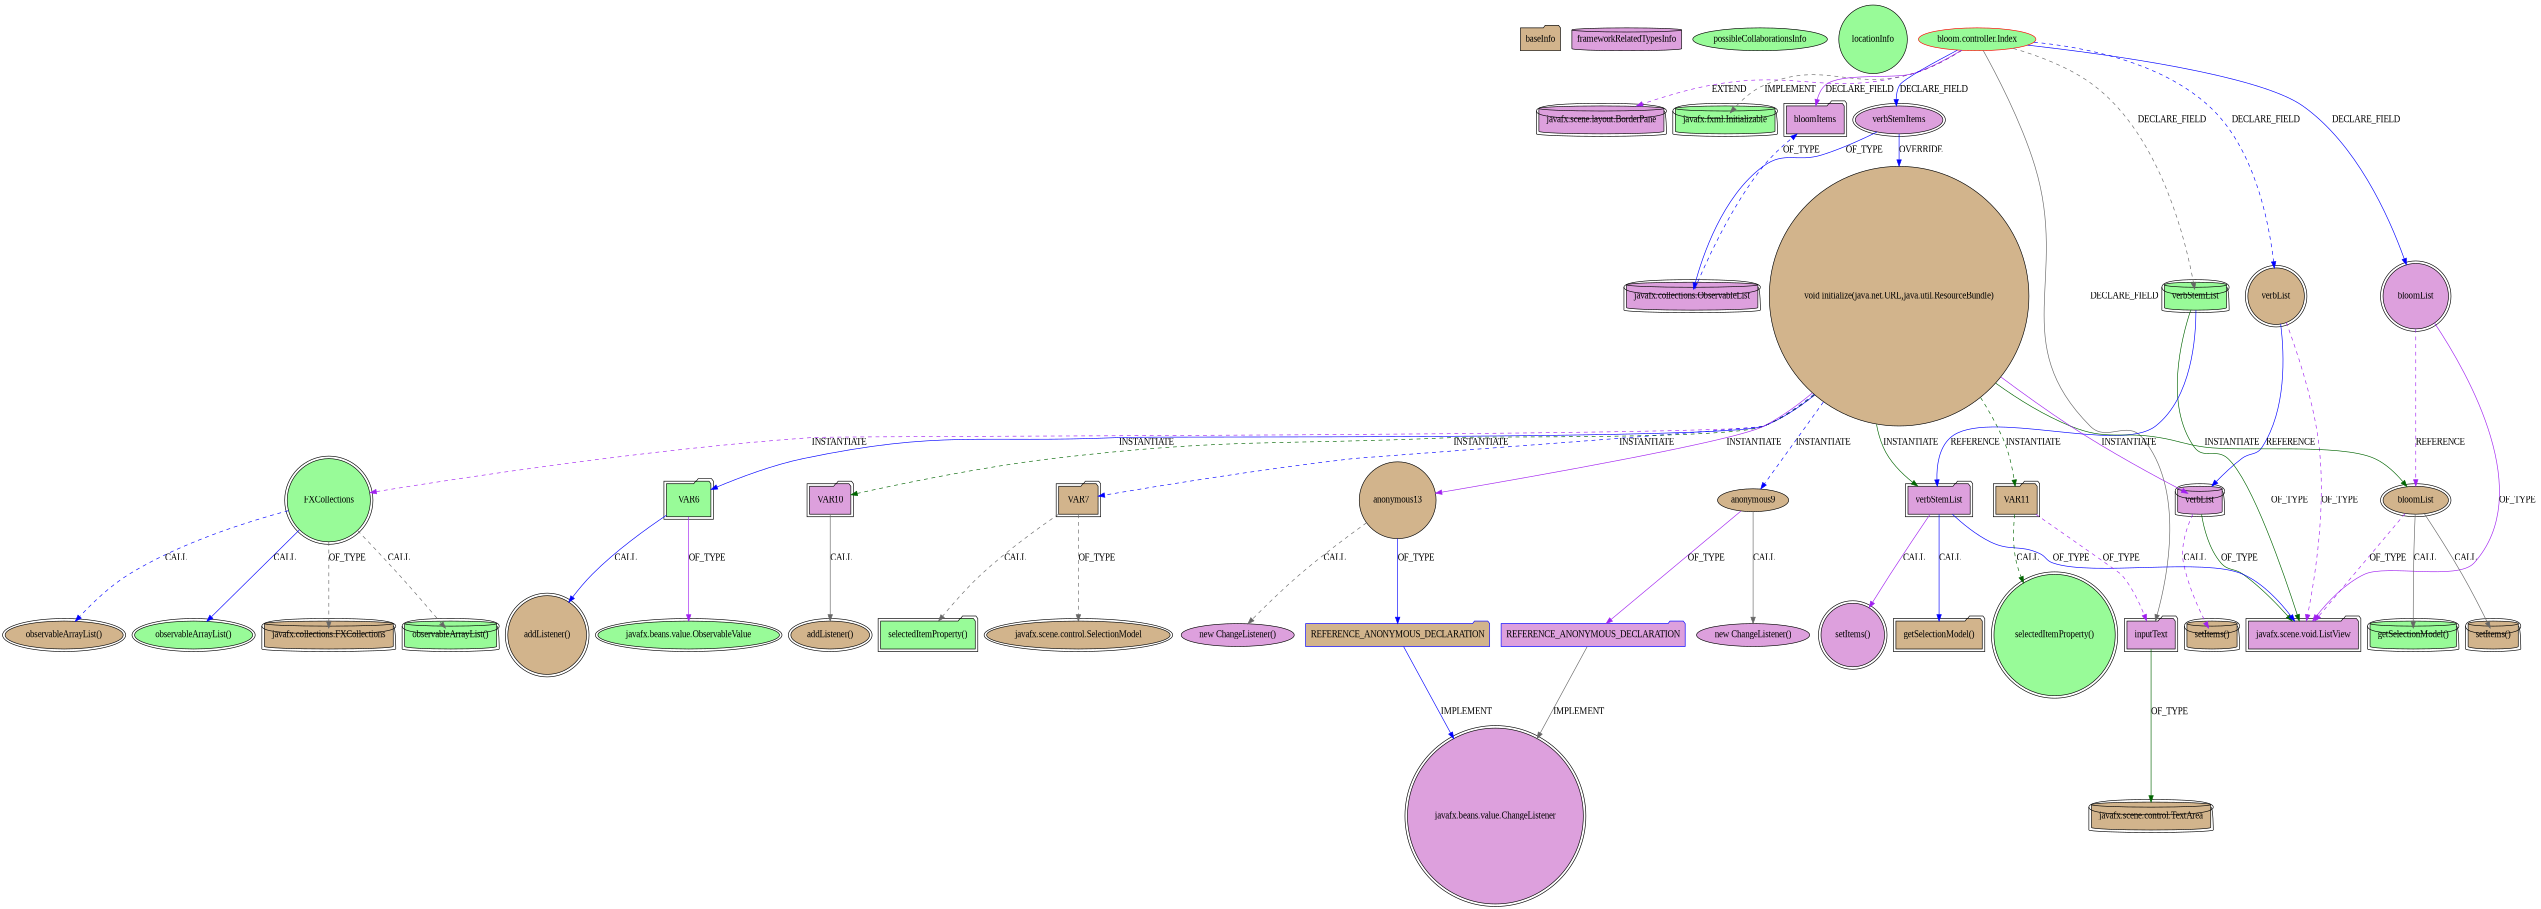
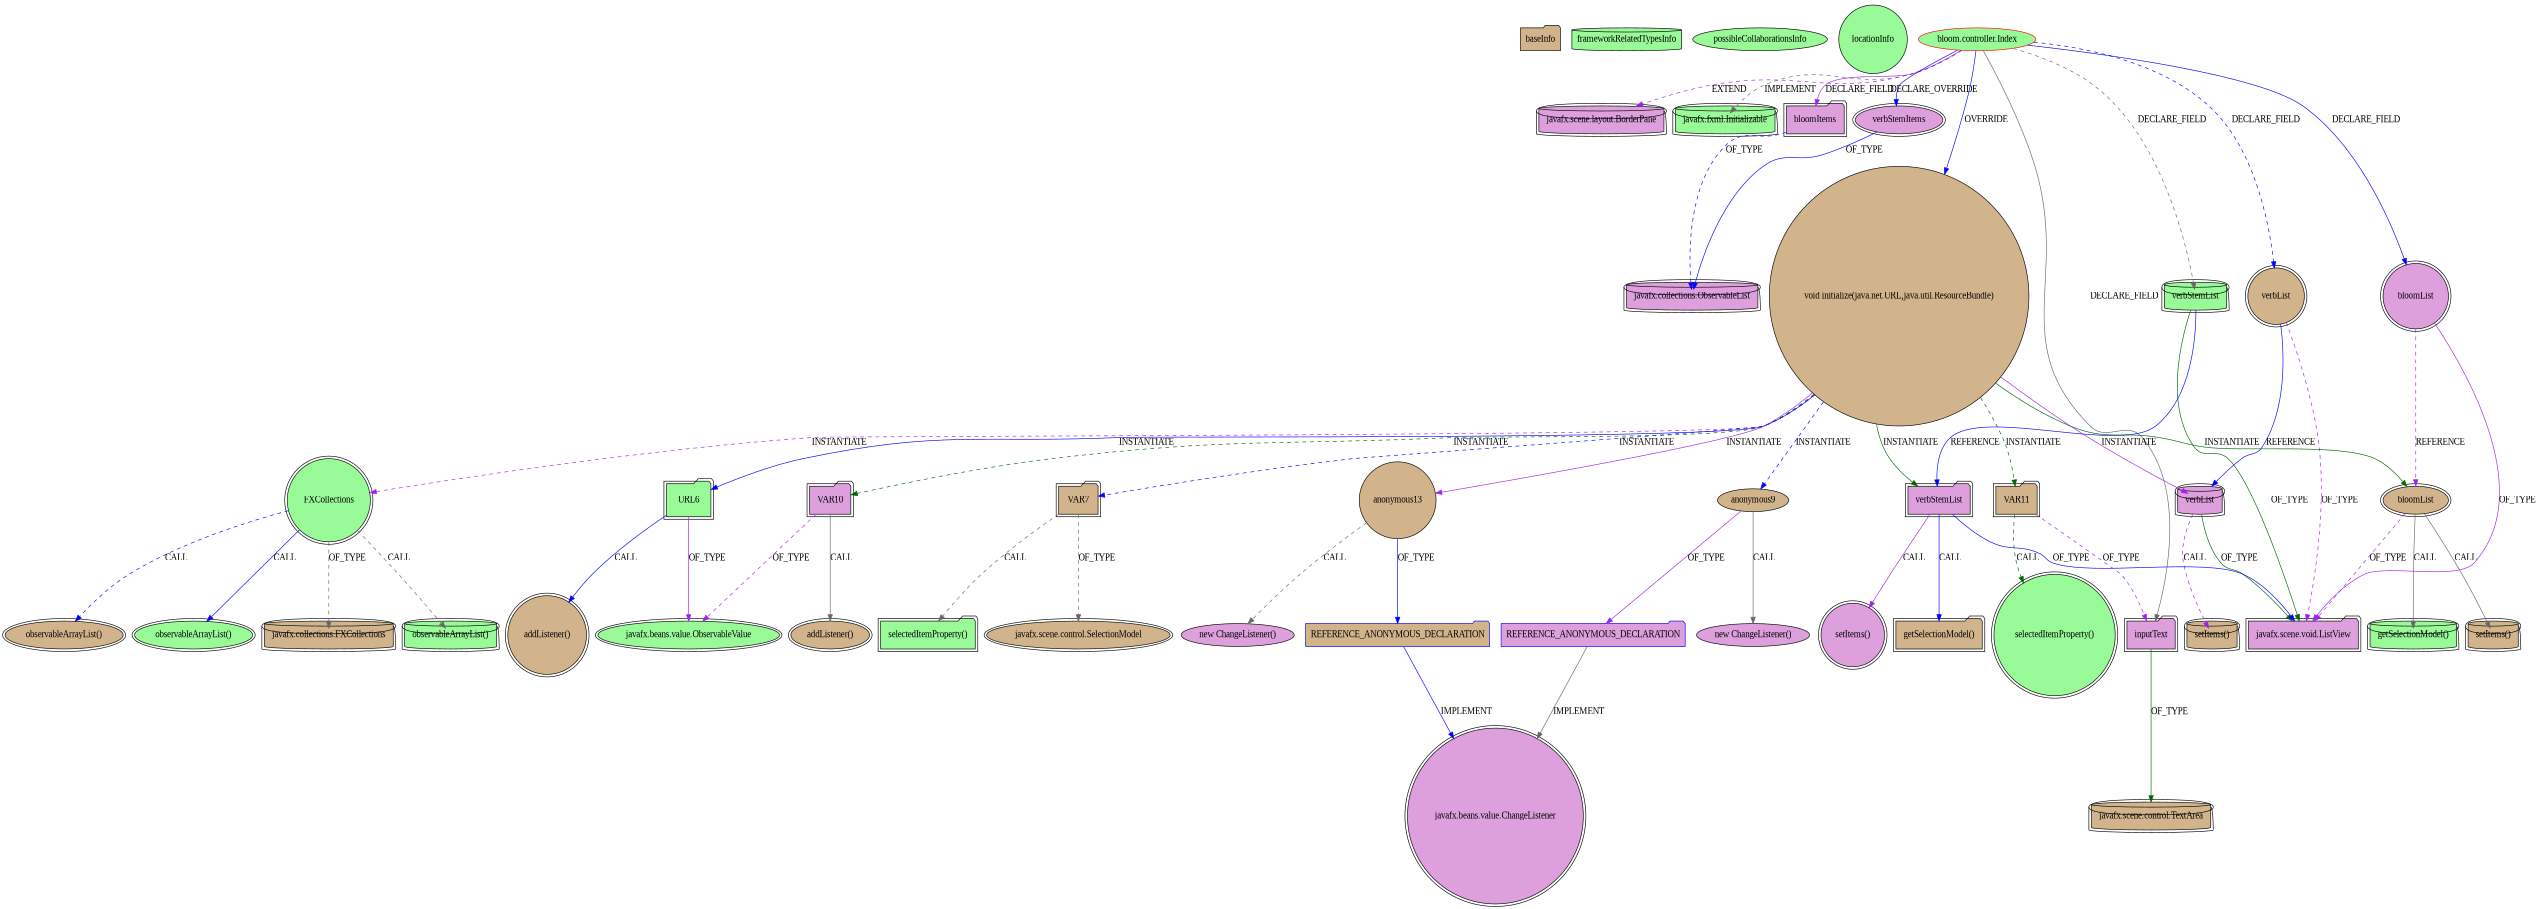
(1627, 39) -> (1627, 39)
(1934, 90) -> (1934, 90)
(1899, 147) -> (1964, 110)
(1735, 208) -> (1704, 180)
(689, 500) -> (689, 500)
none -> (762, 566)
